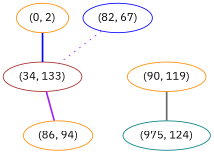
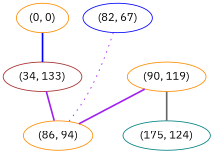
(43, 18) -> (43, 18)
(80, 47) -> (95, 79)
none -> (112, 106)
(167, 136) -> (167, 136)
